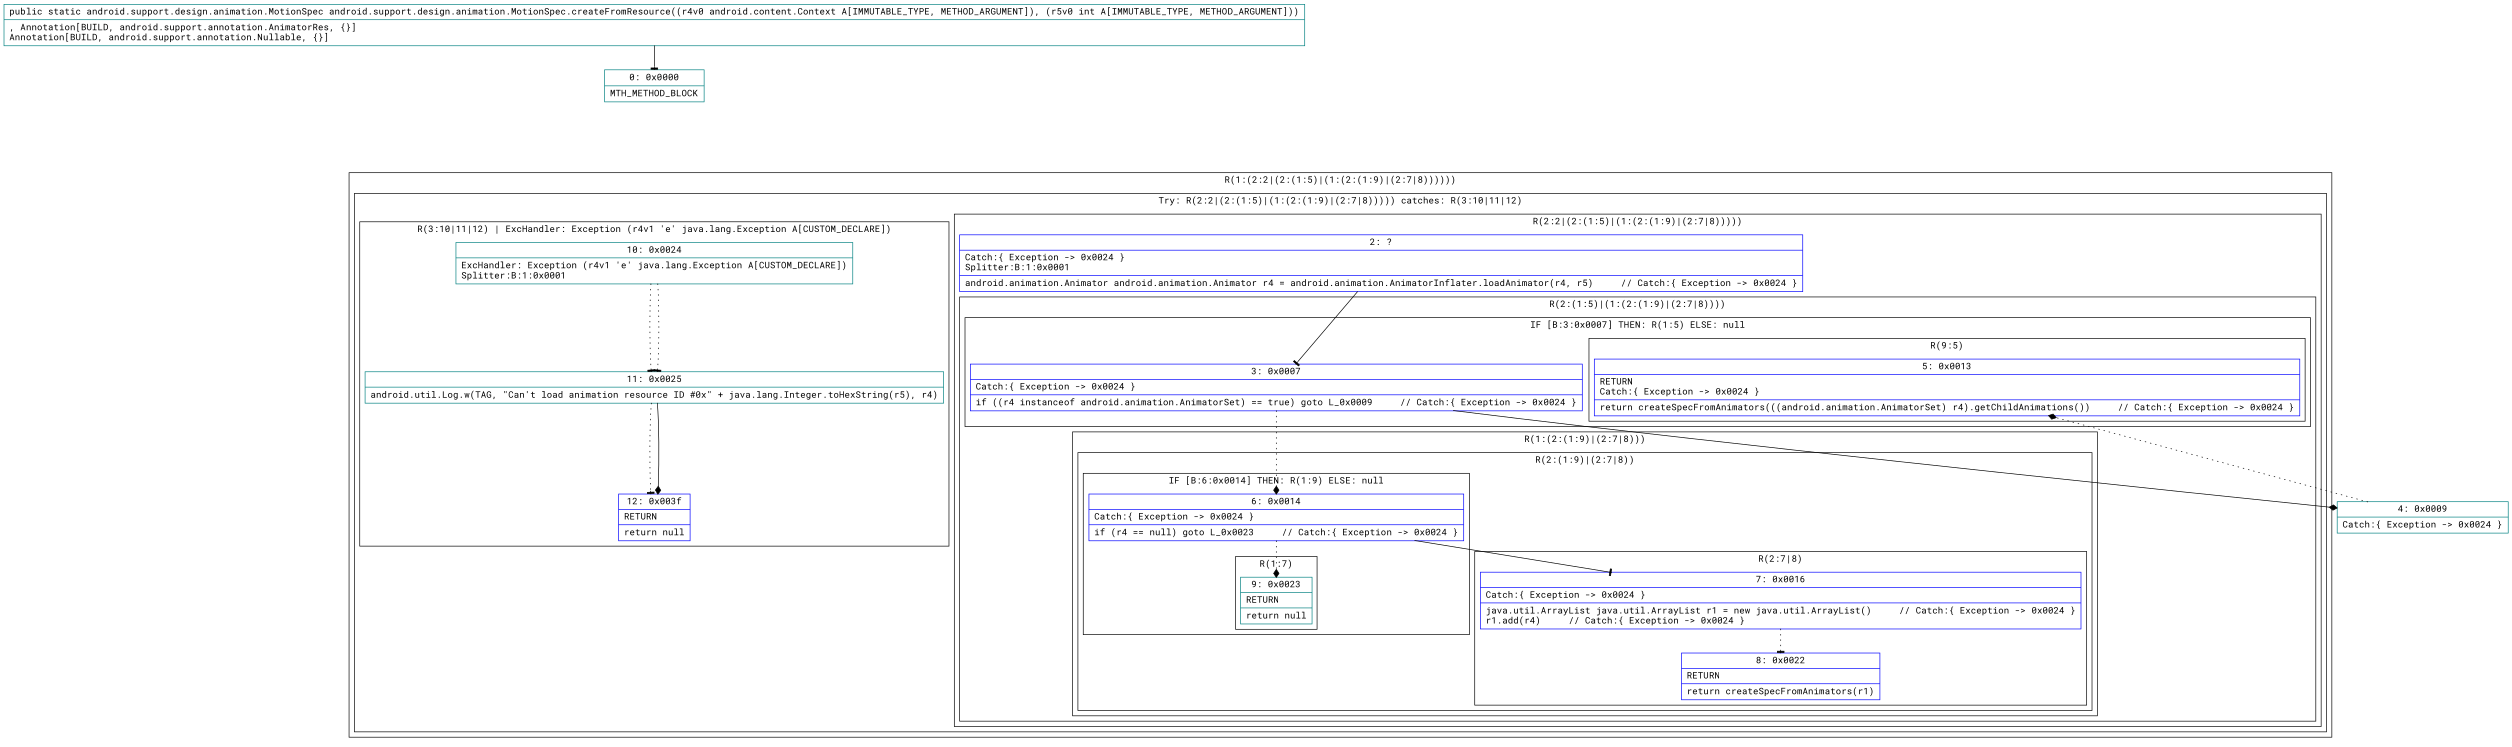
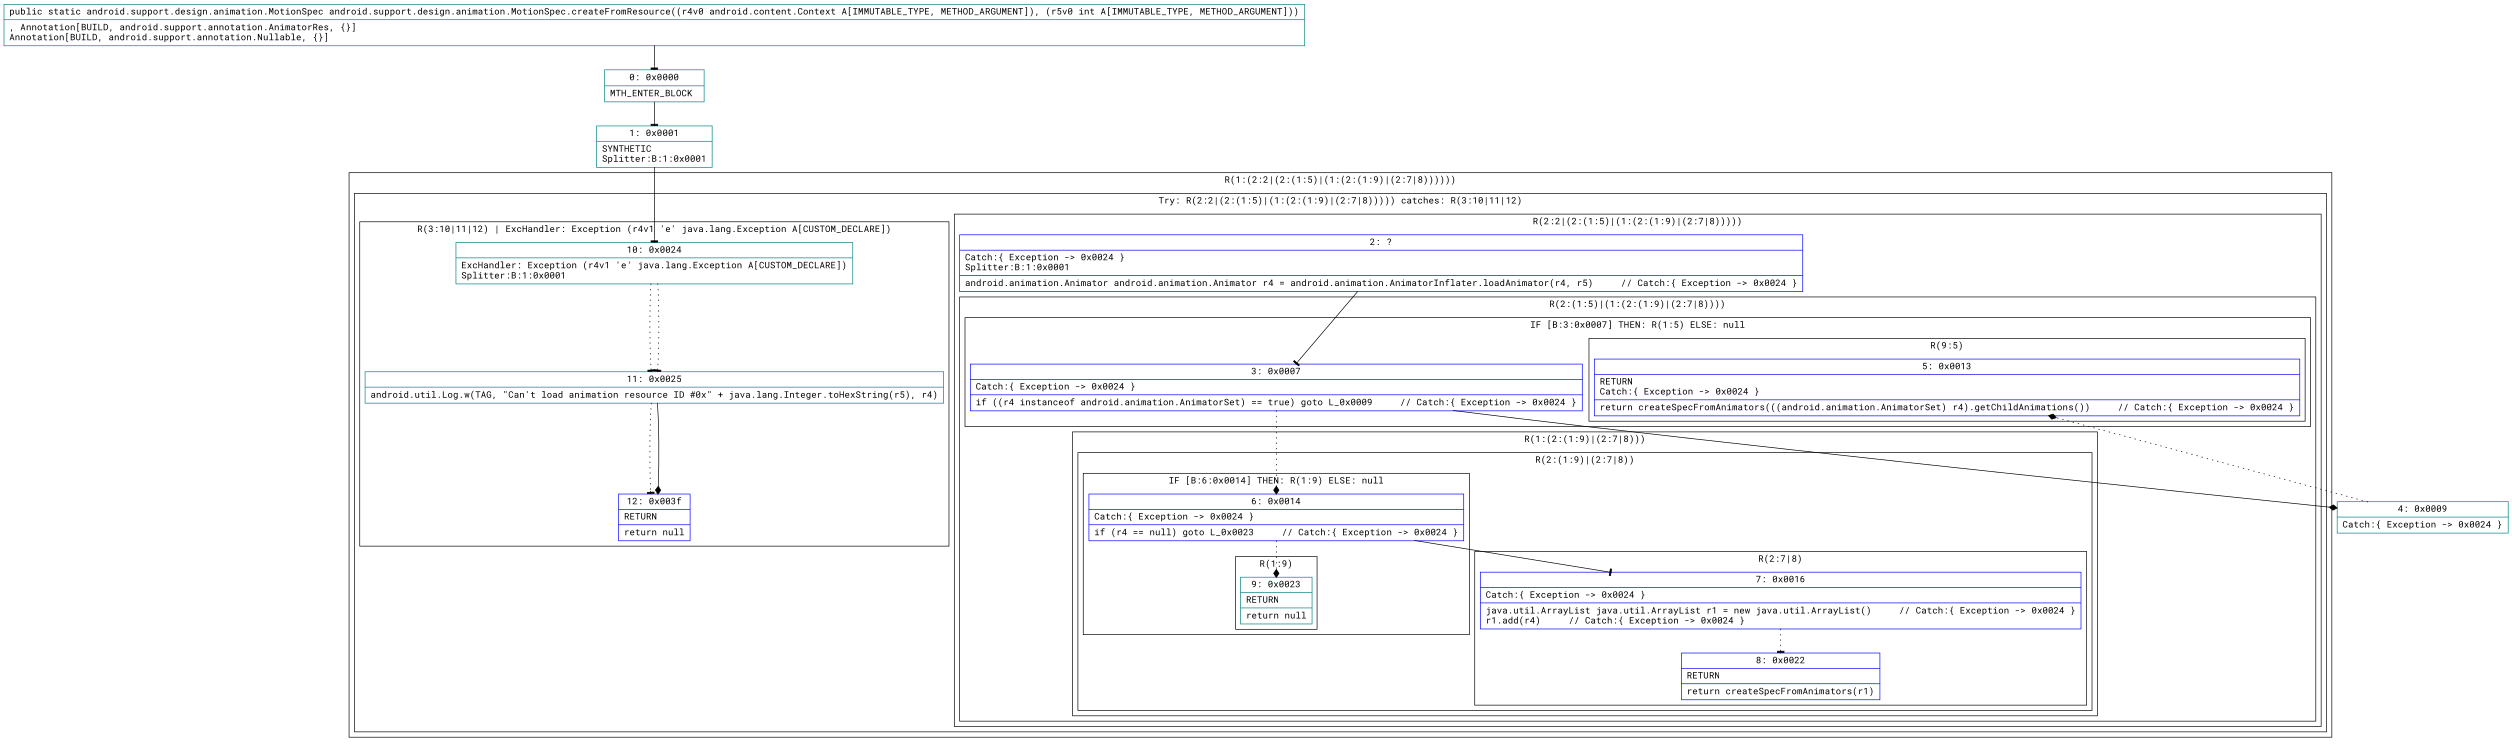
(654, 94) -> (651, 94)
none -> (654, 147)
(1276, 564) -> (1276, 564)
